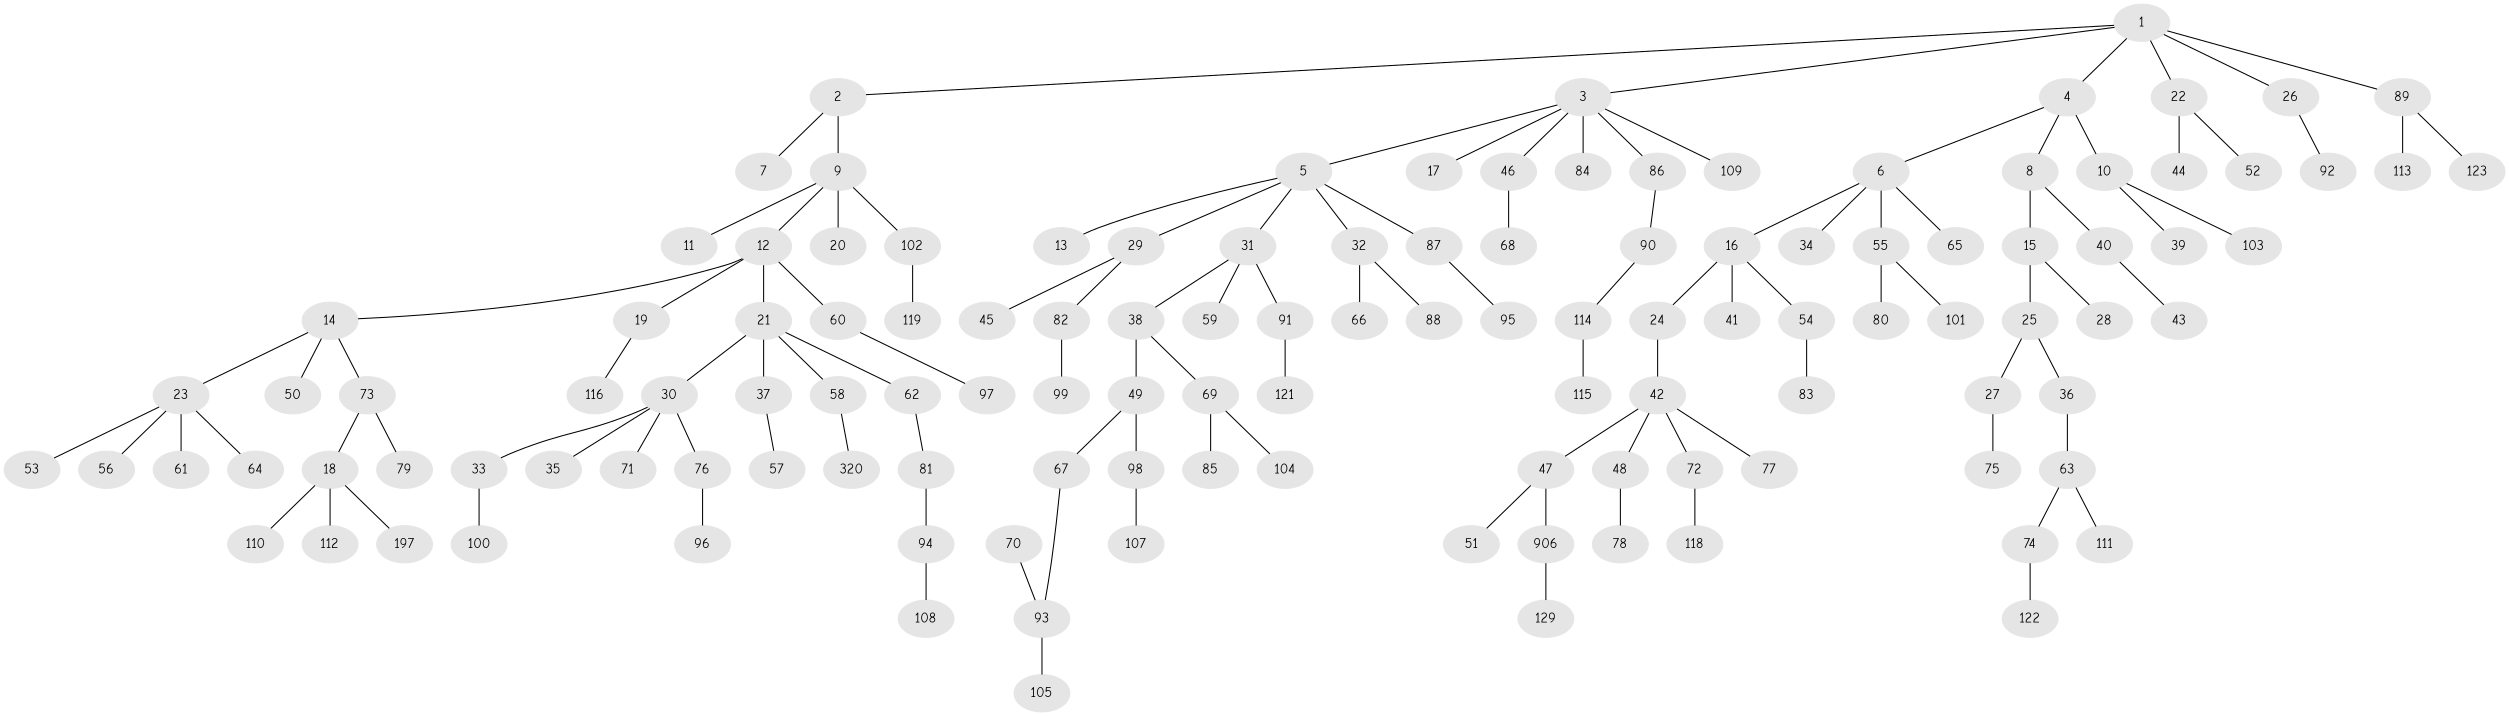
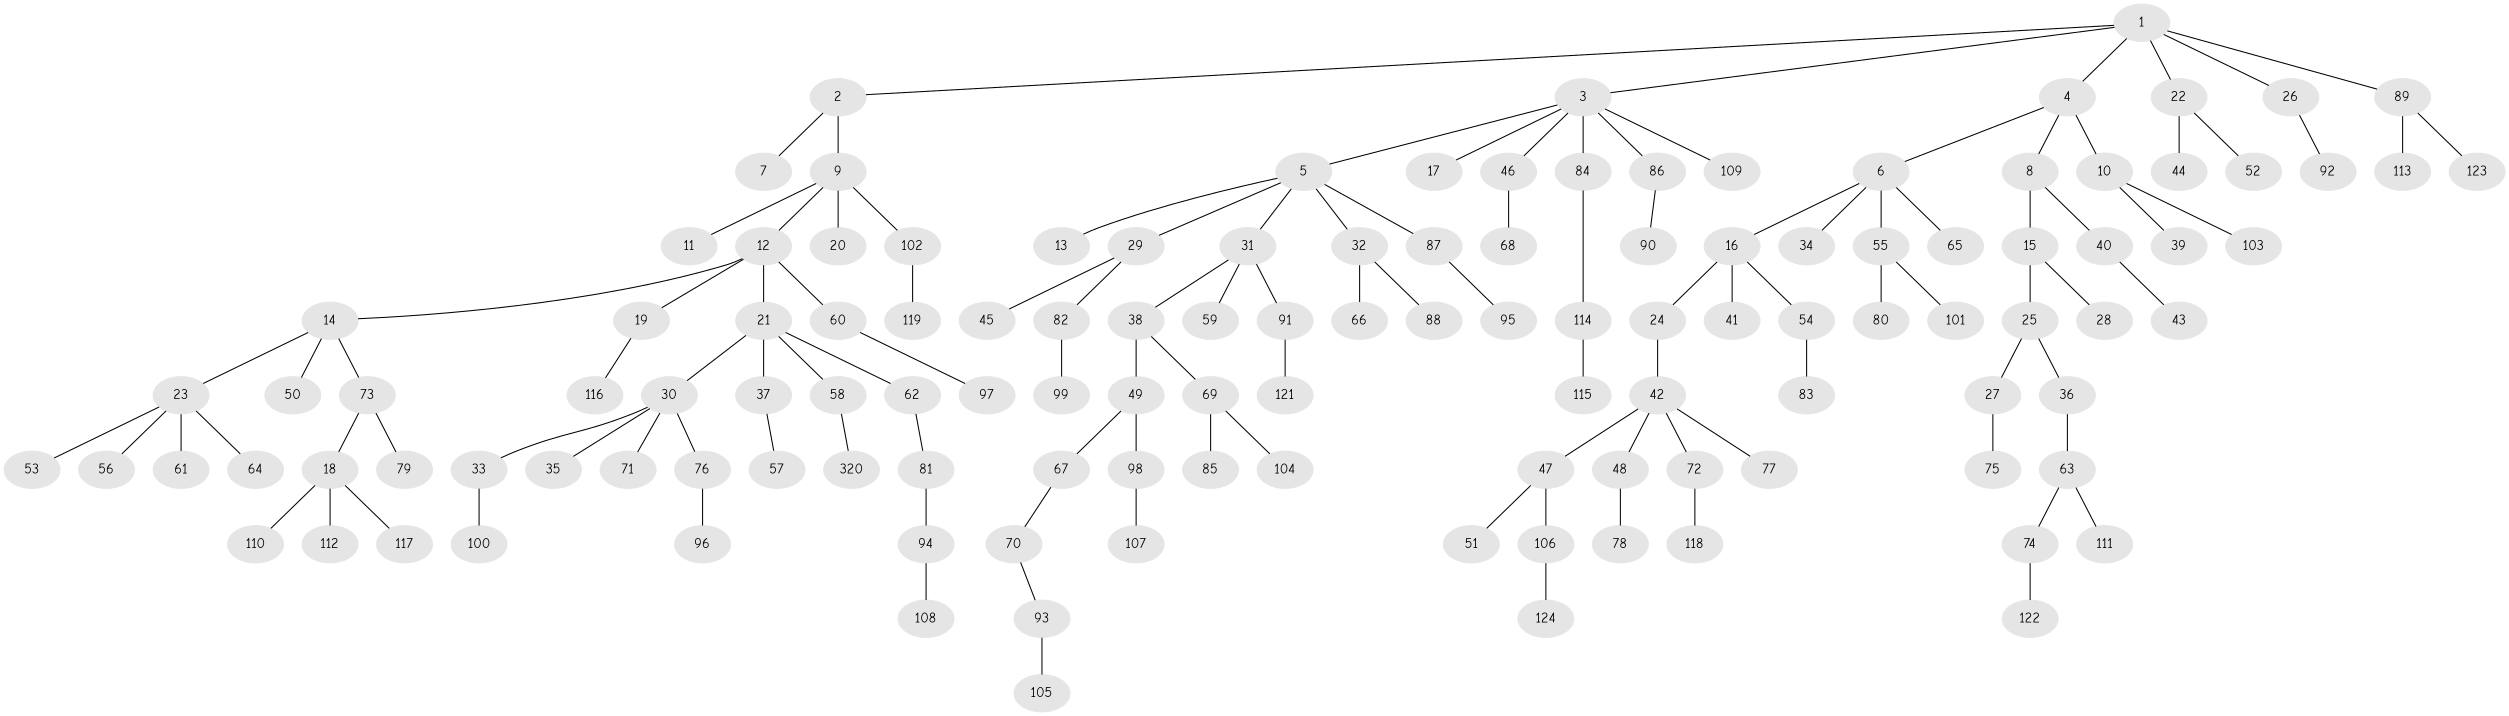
(1616, 284) -> (1583, 246)
(405, 544) -> (405, 544)
(1054, 544) -> (1038, 507)
(1546, 544) -> (1546, 544)
(1546, 619) -> (1546, 619)
